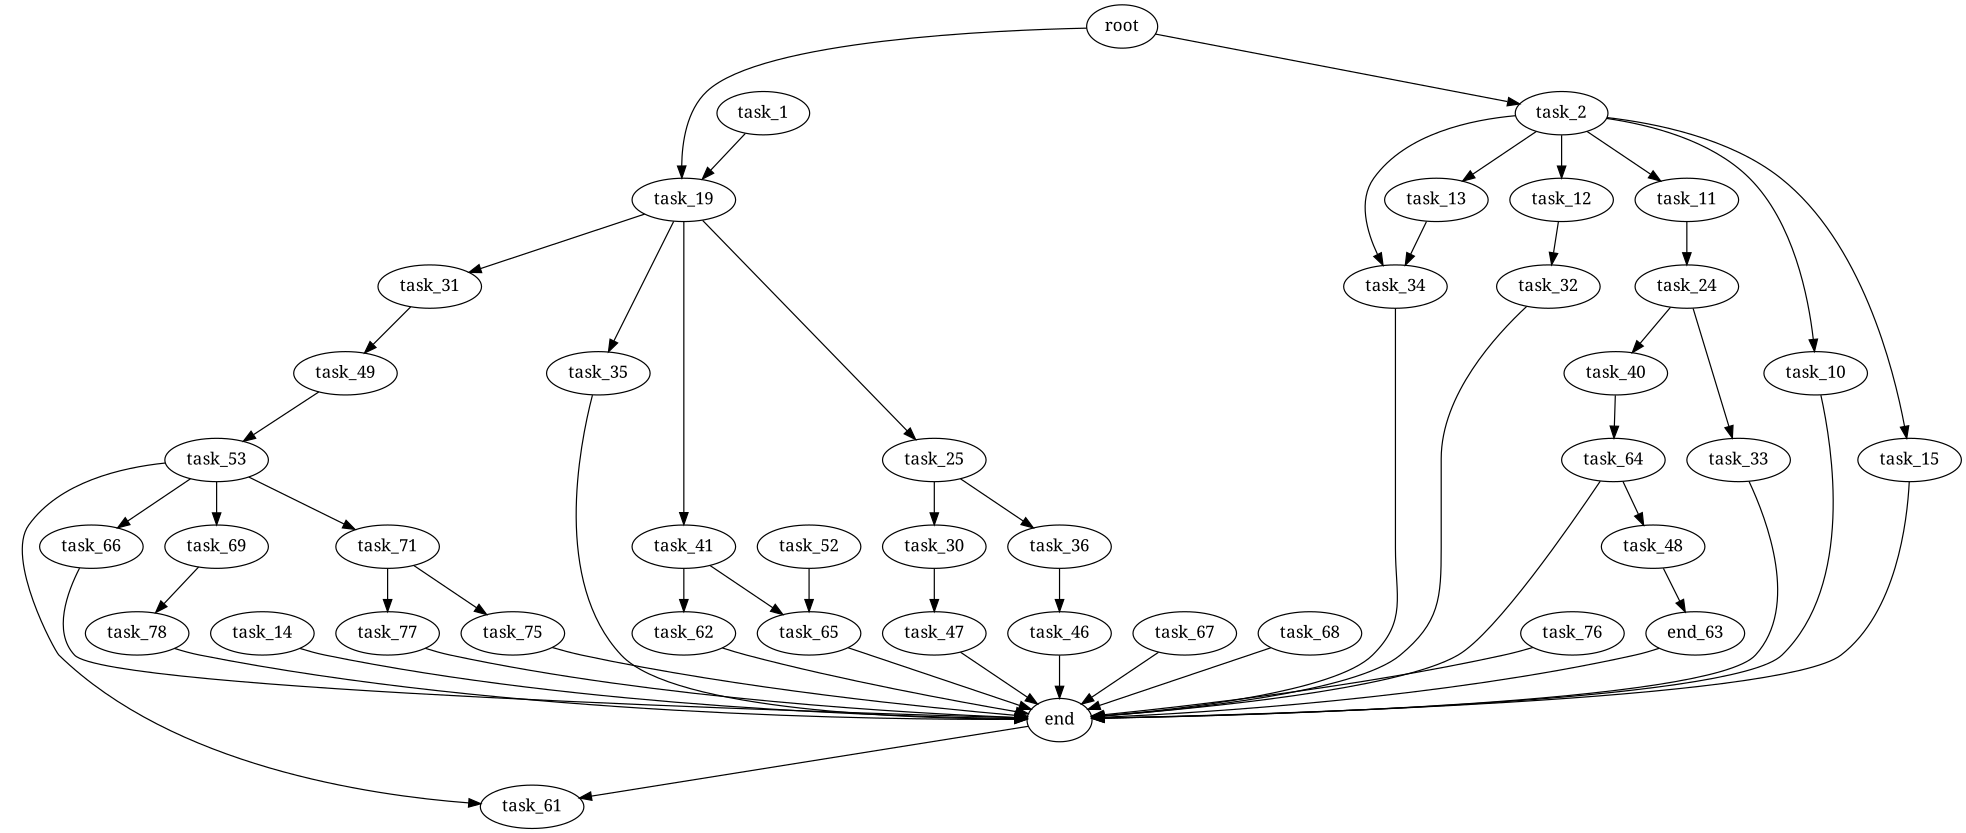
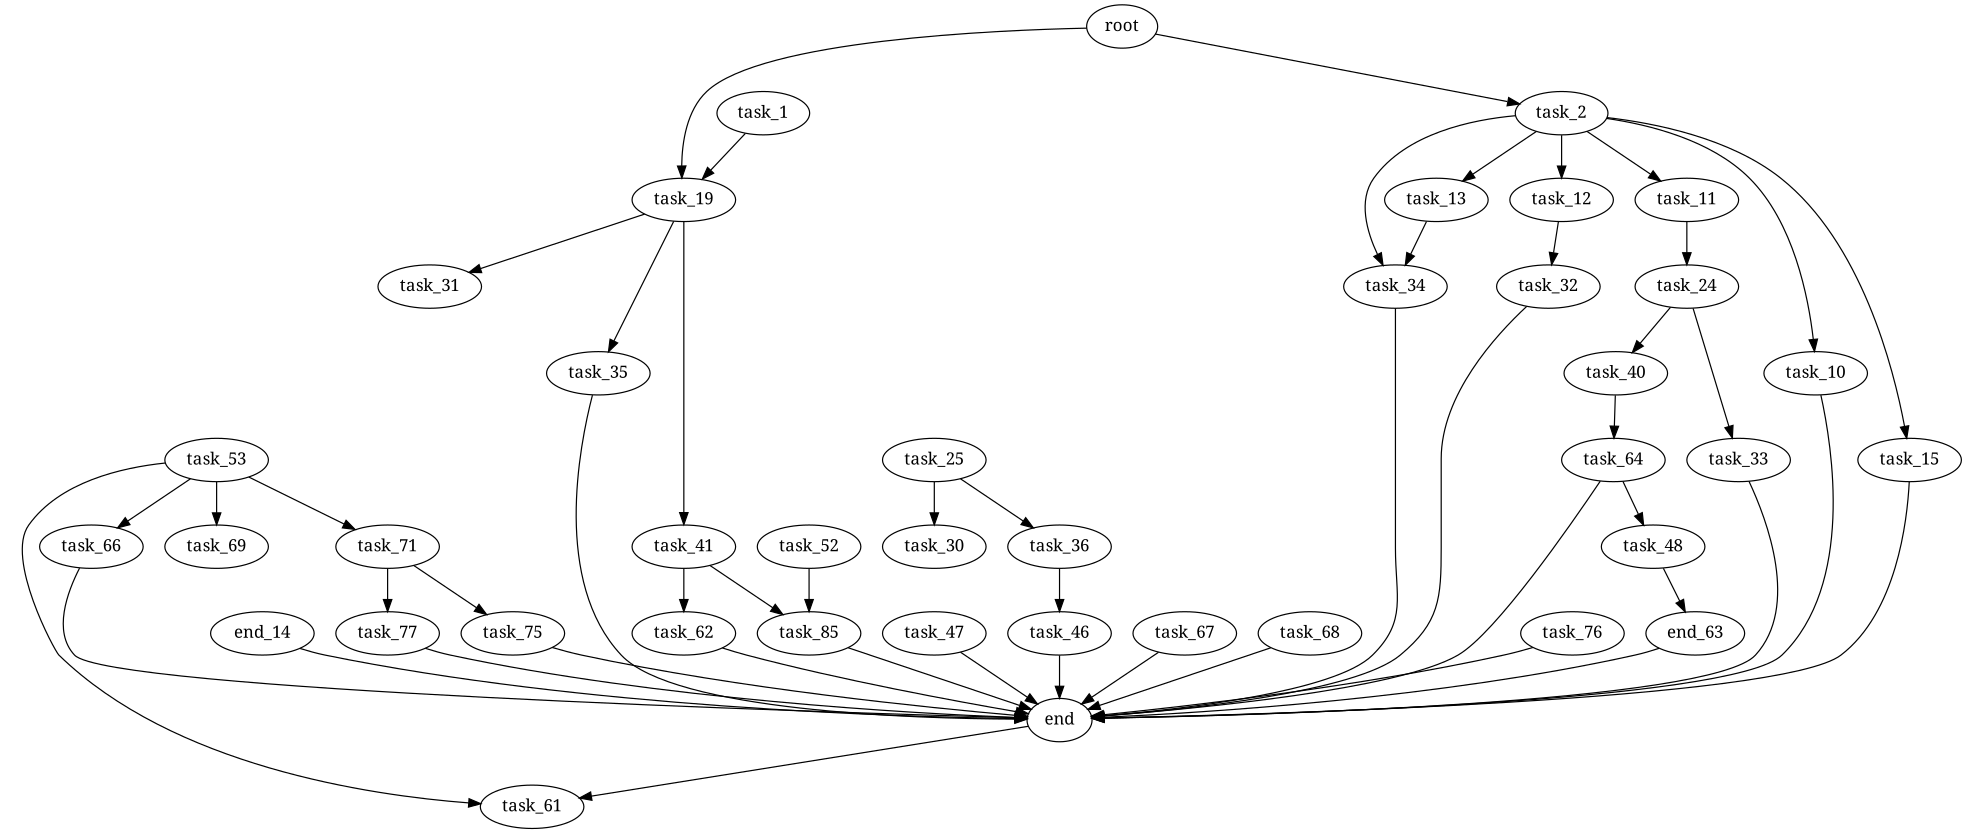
(805, 326) -> none
(345, 373) -> none
(934, 584) -> none
(137, 633) -> none
(262, 633) -> (262, 633)
(809, 633) -> (809, 633)
